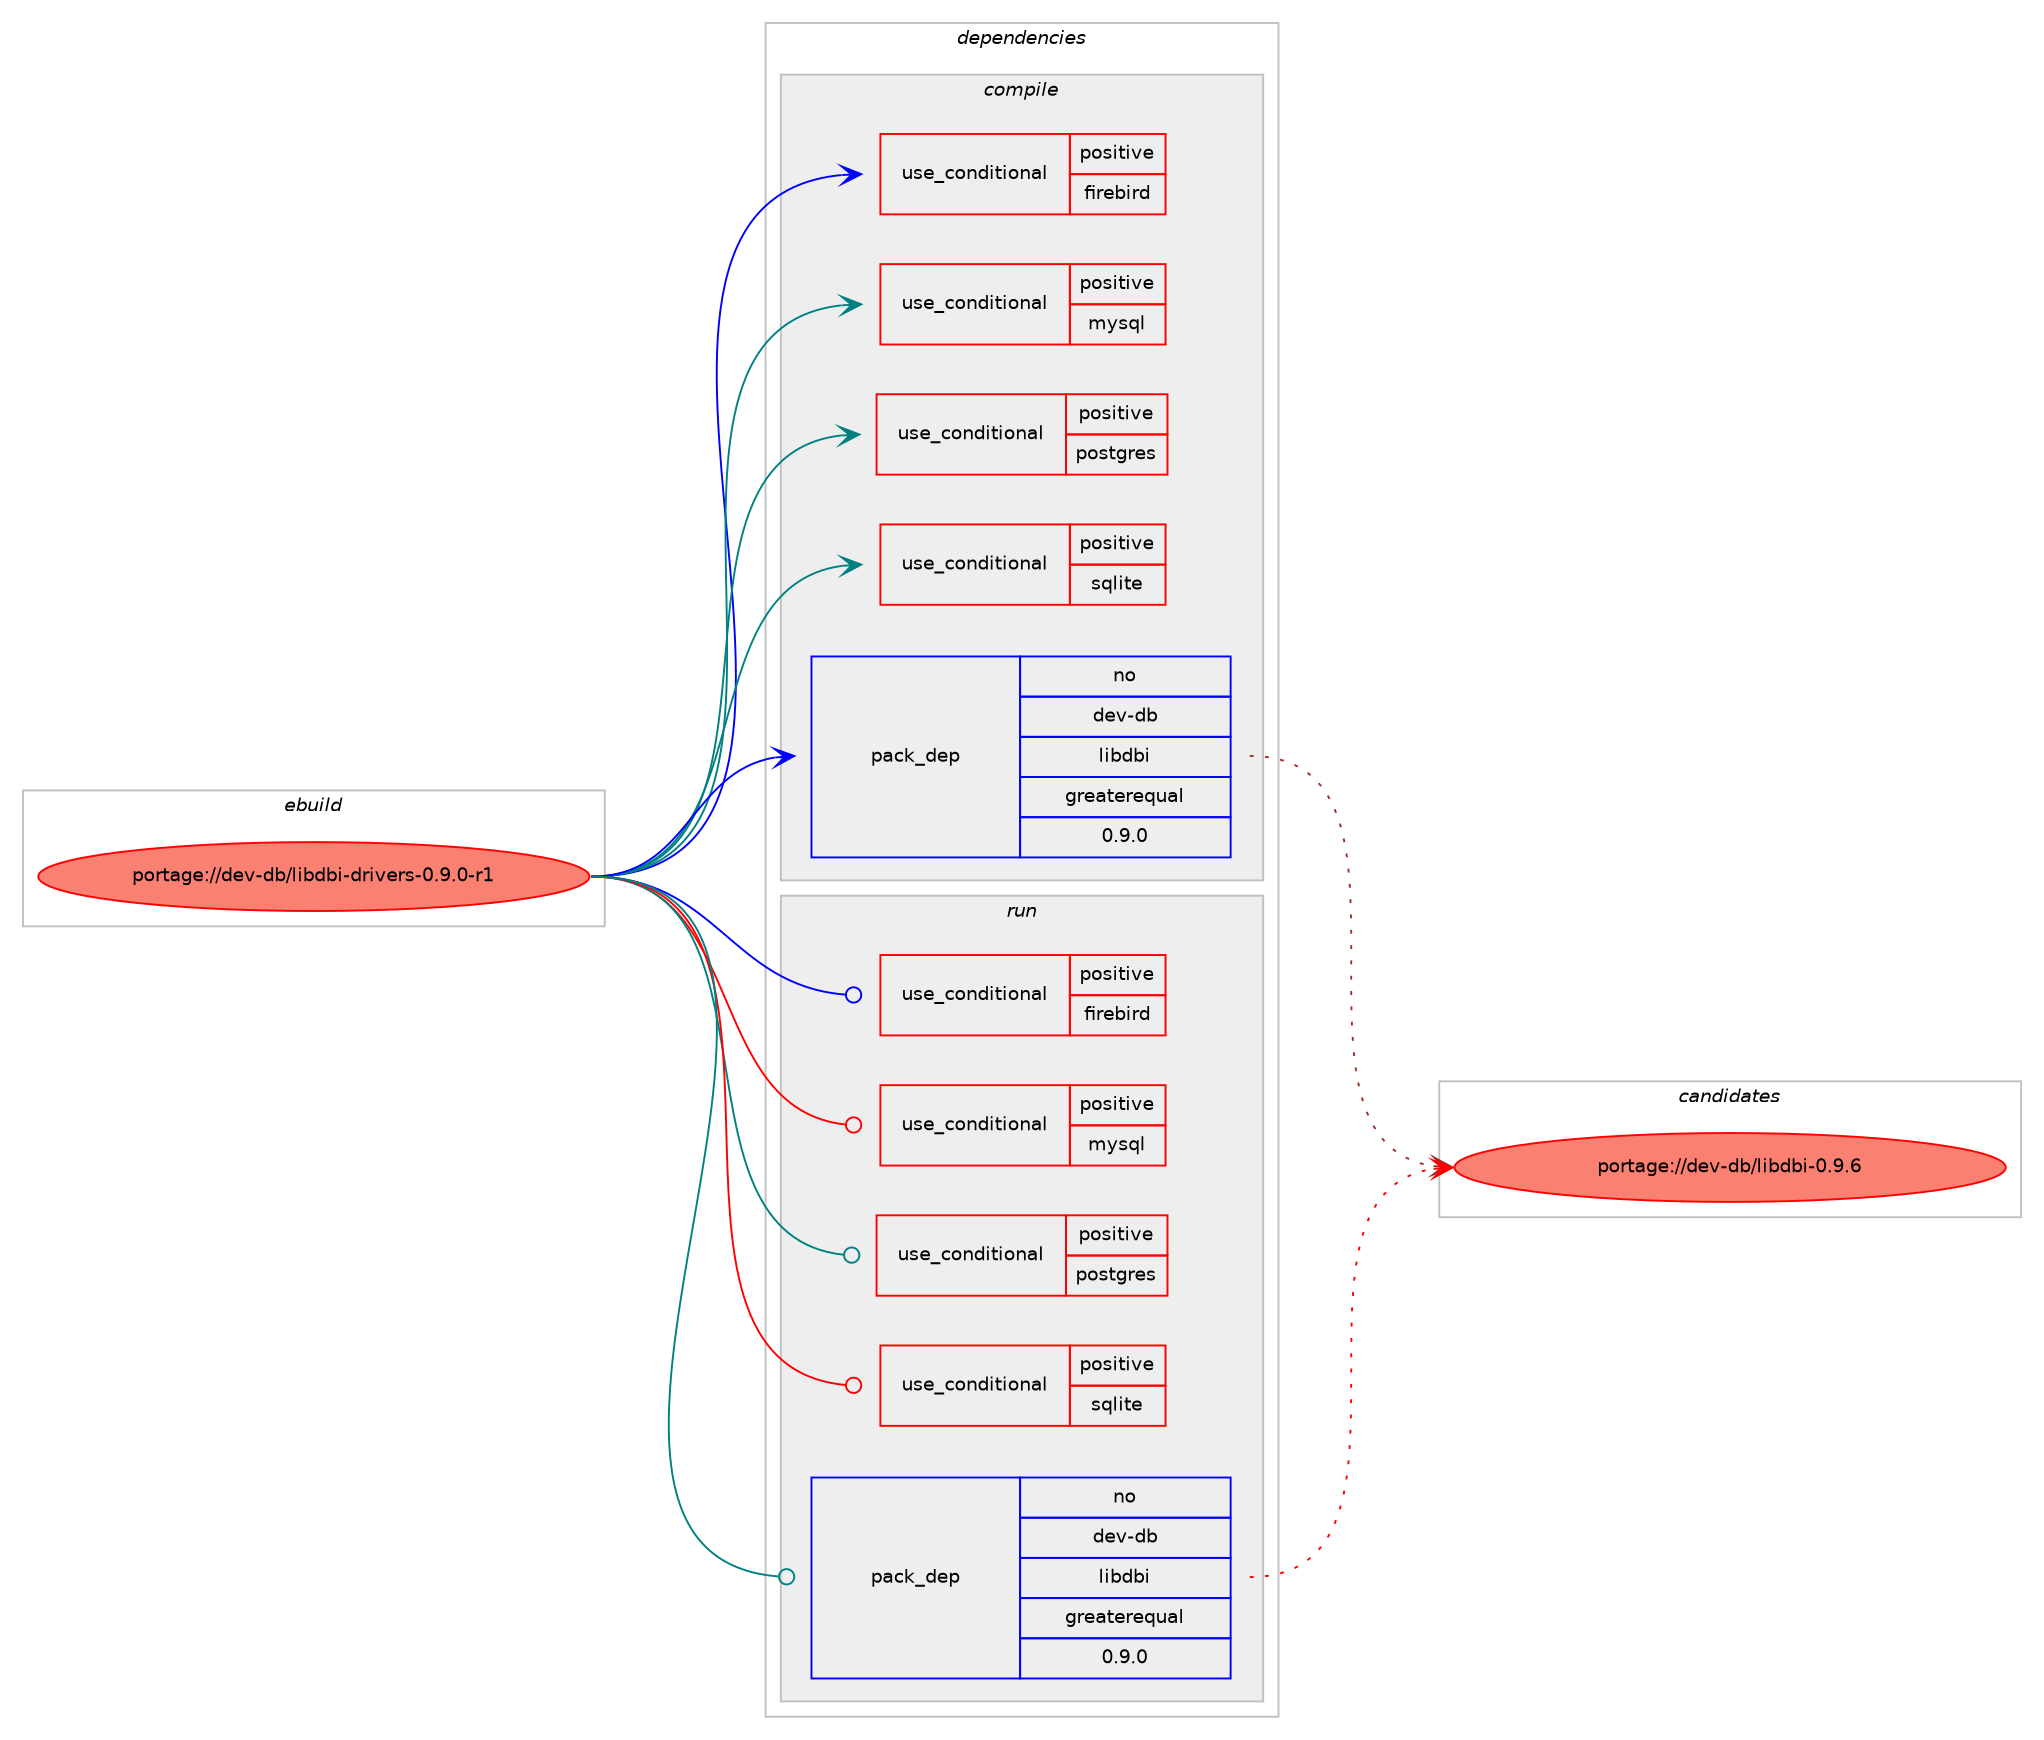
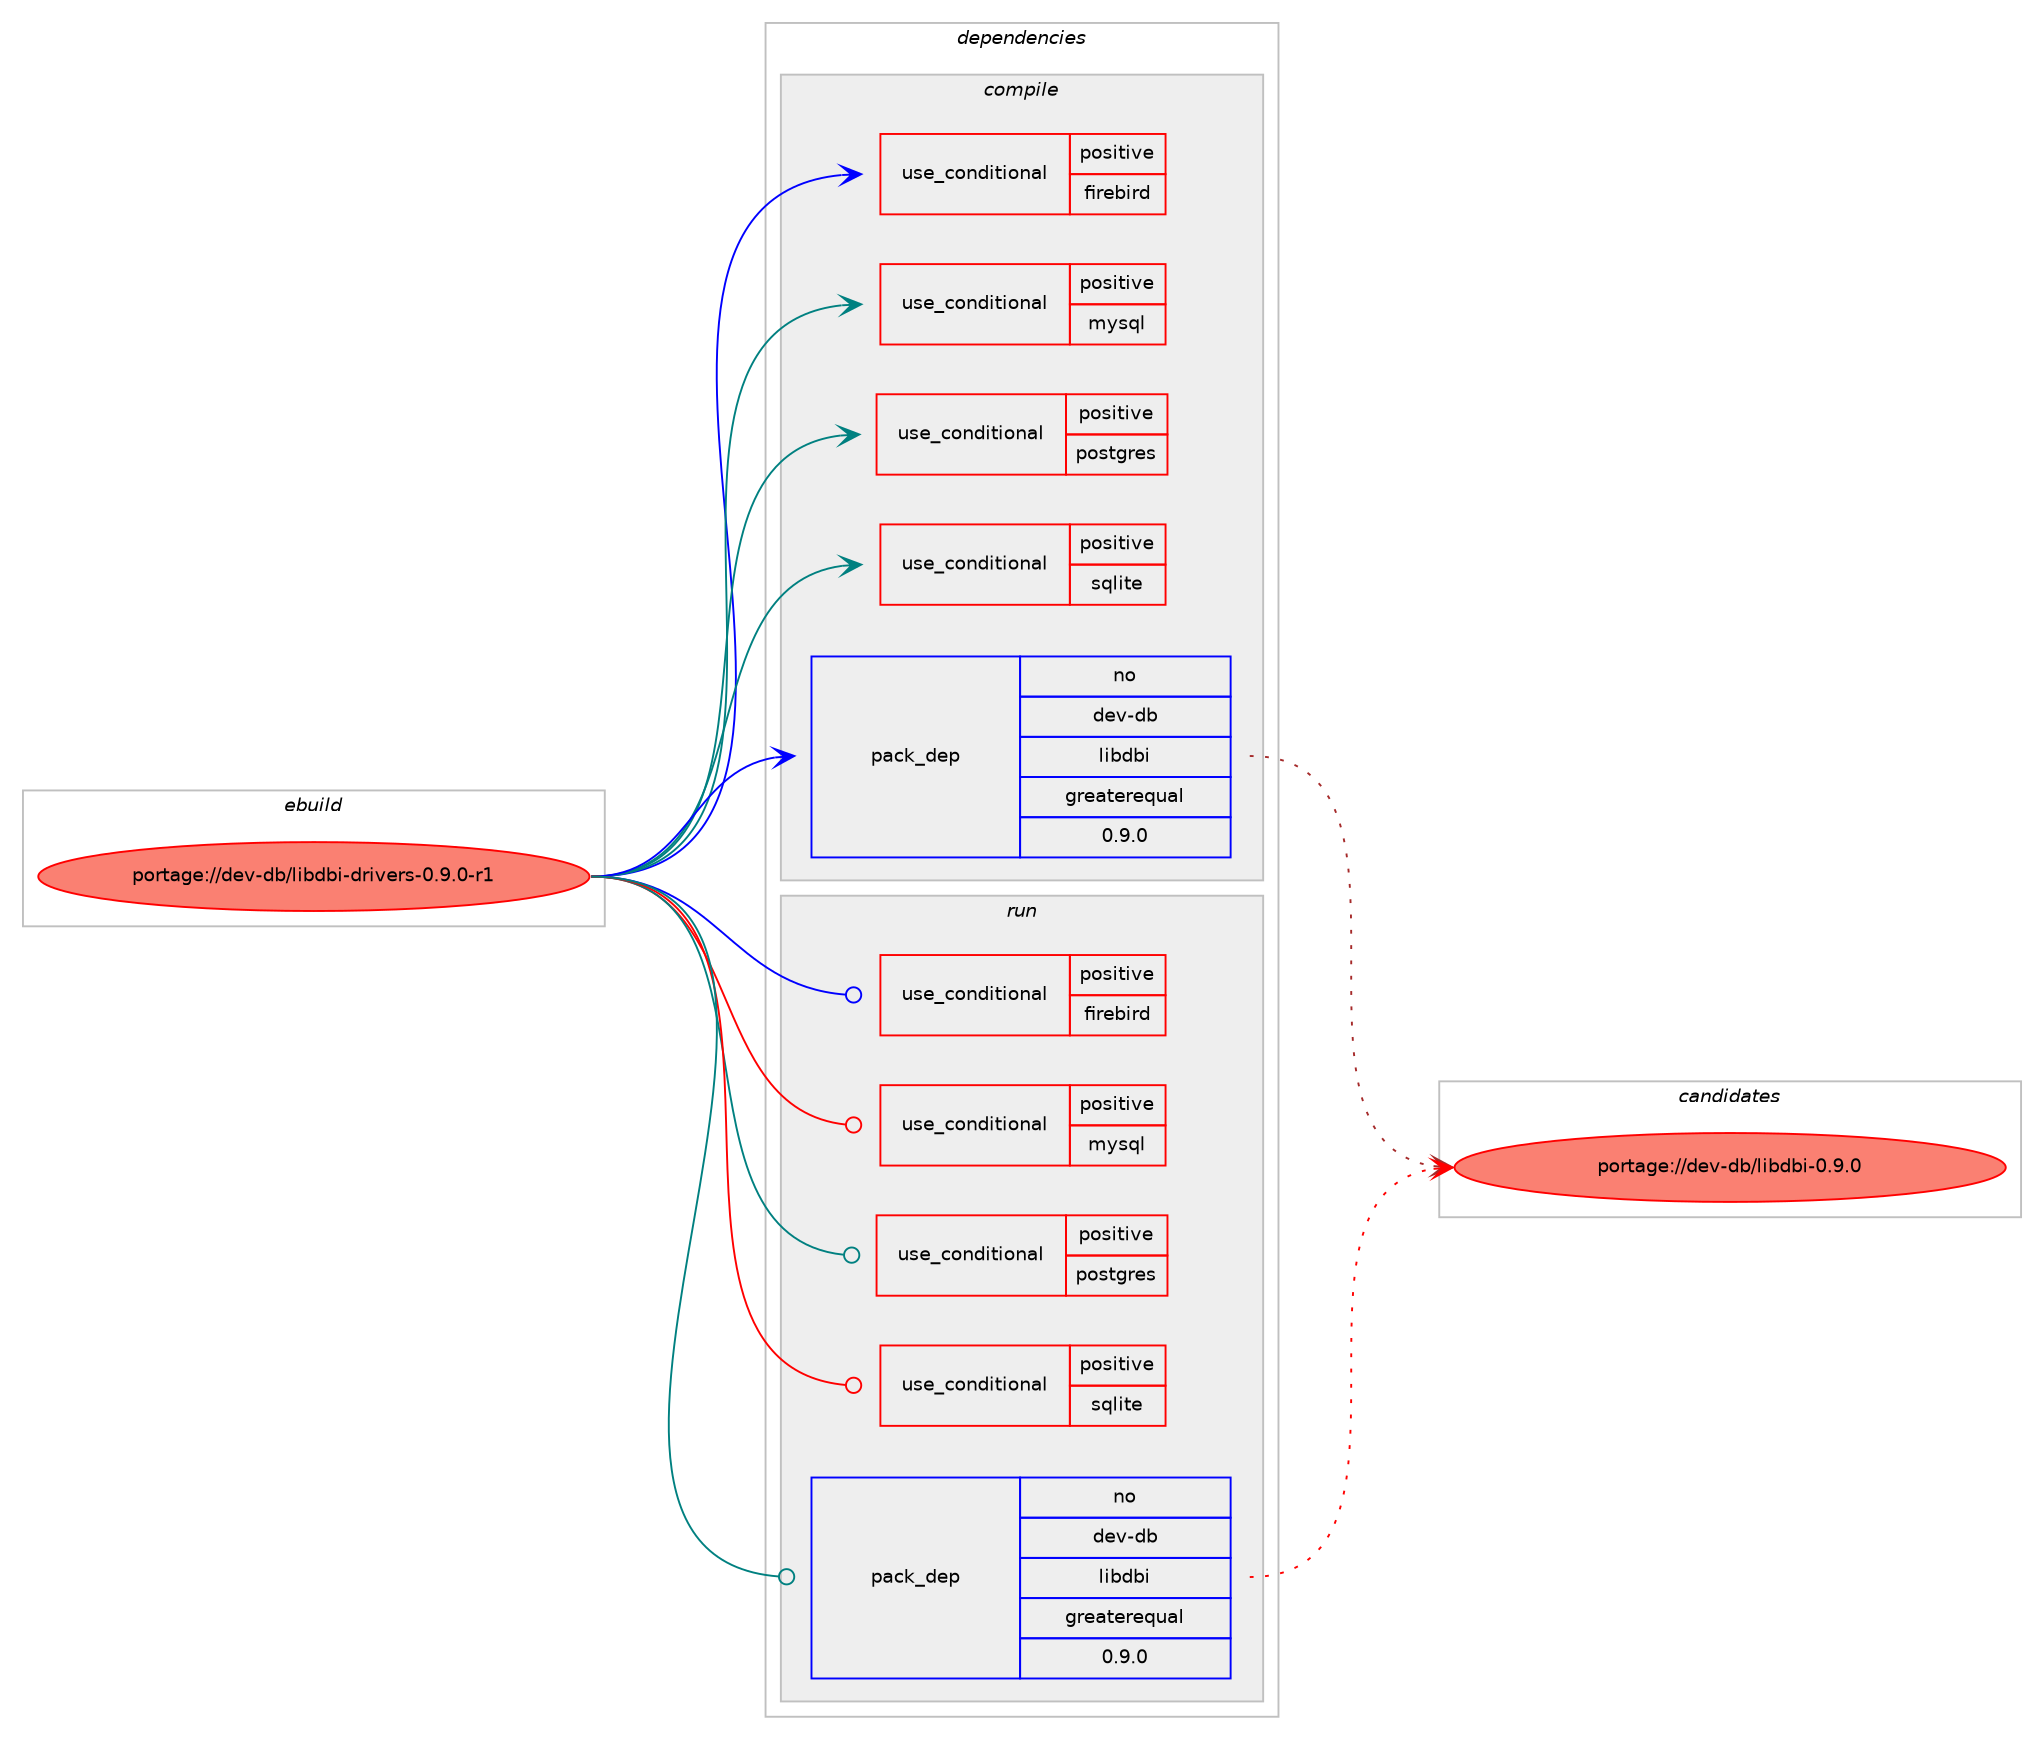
(1730, 1167) -> (1730, 1167)
